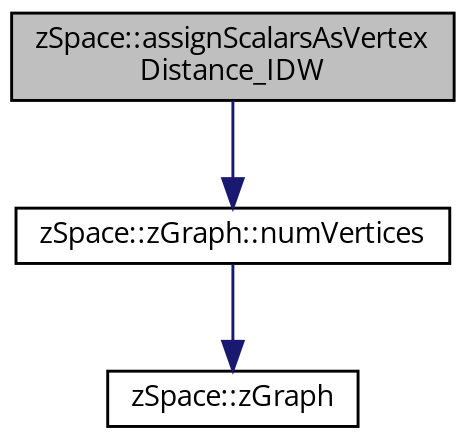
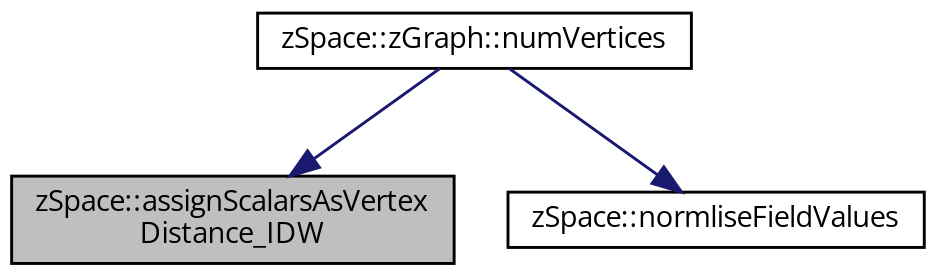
(233, 139) -> (377, 114)
(233, 399) -> (716, 220)
